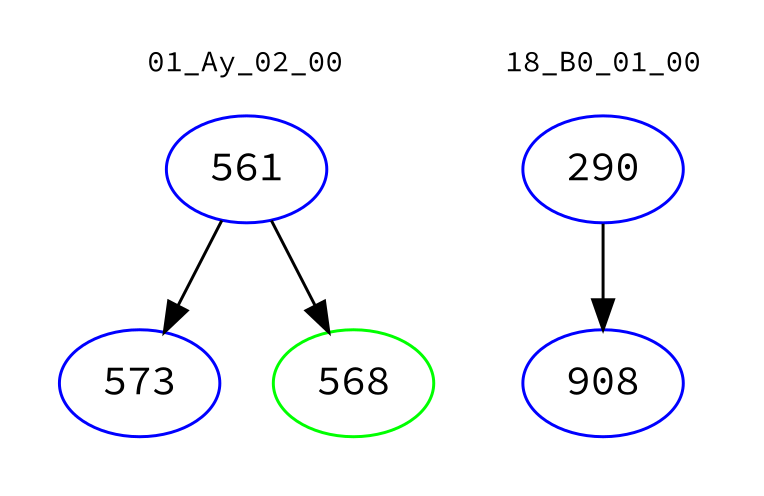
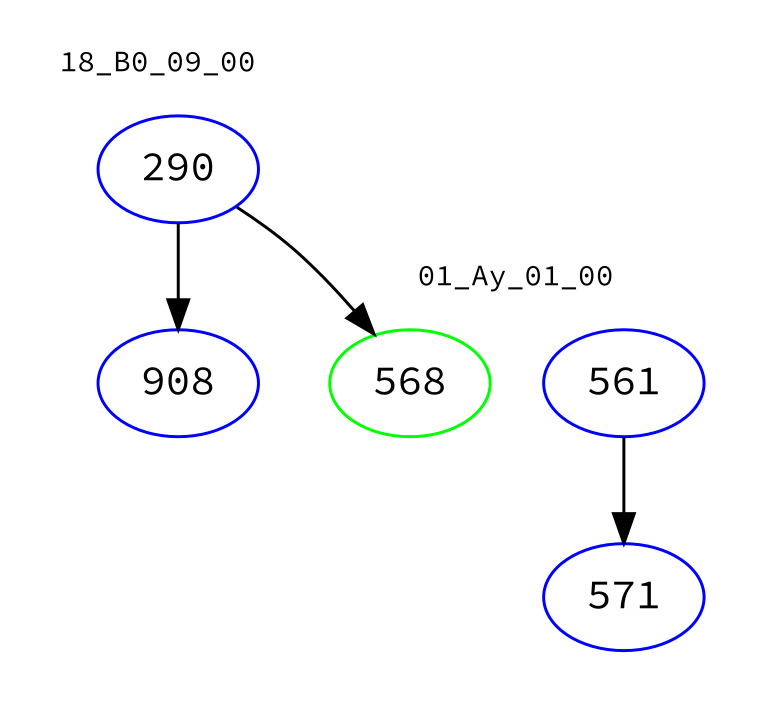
(247, 64) -> (517, 278)
(605, 64) -> (159, 64)
(293, 263) -> (325, 279)
(140, 383) -> (624, 597)
